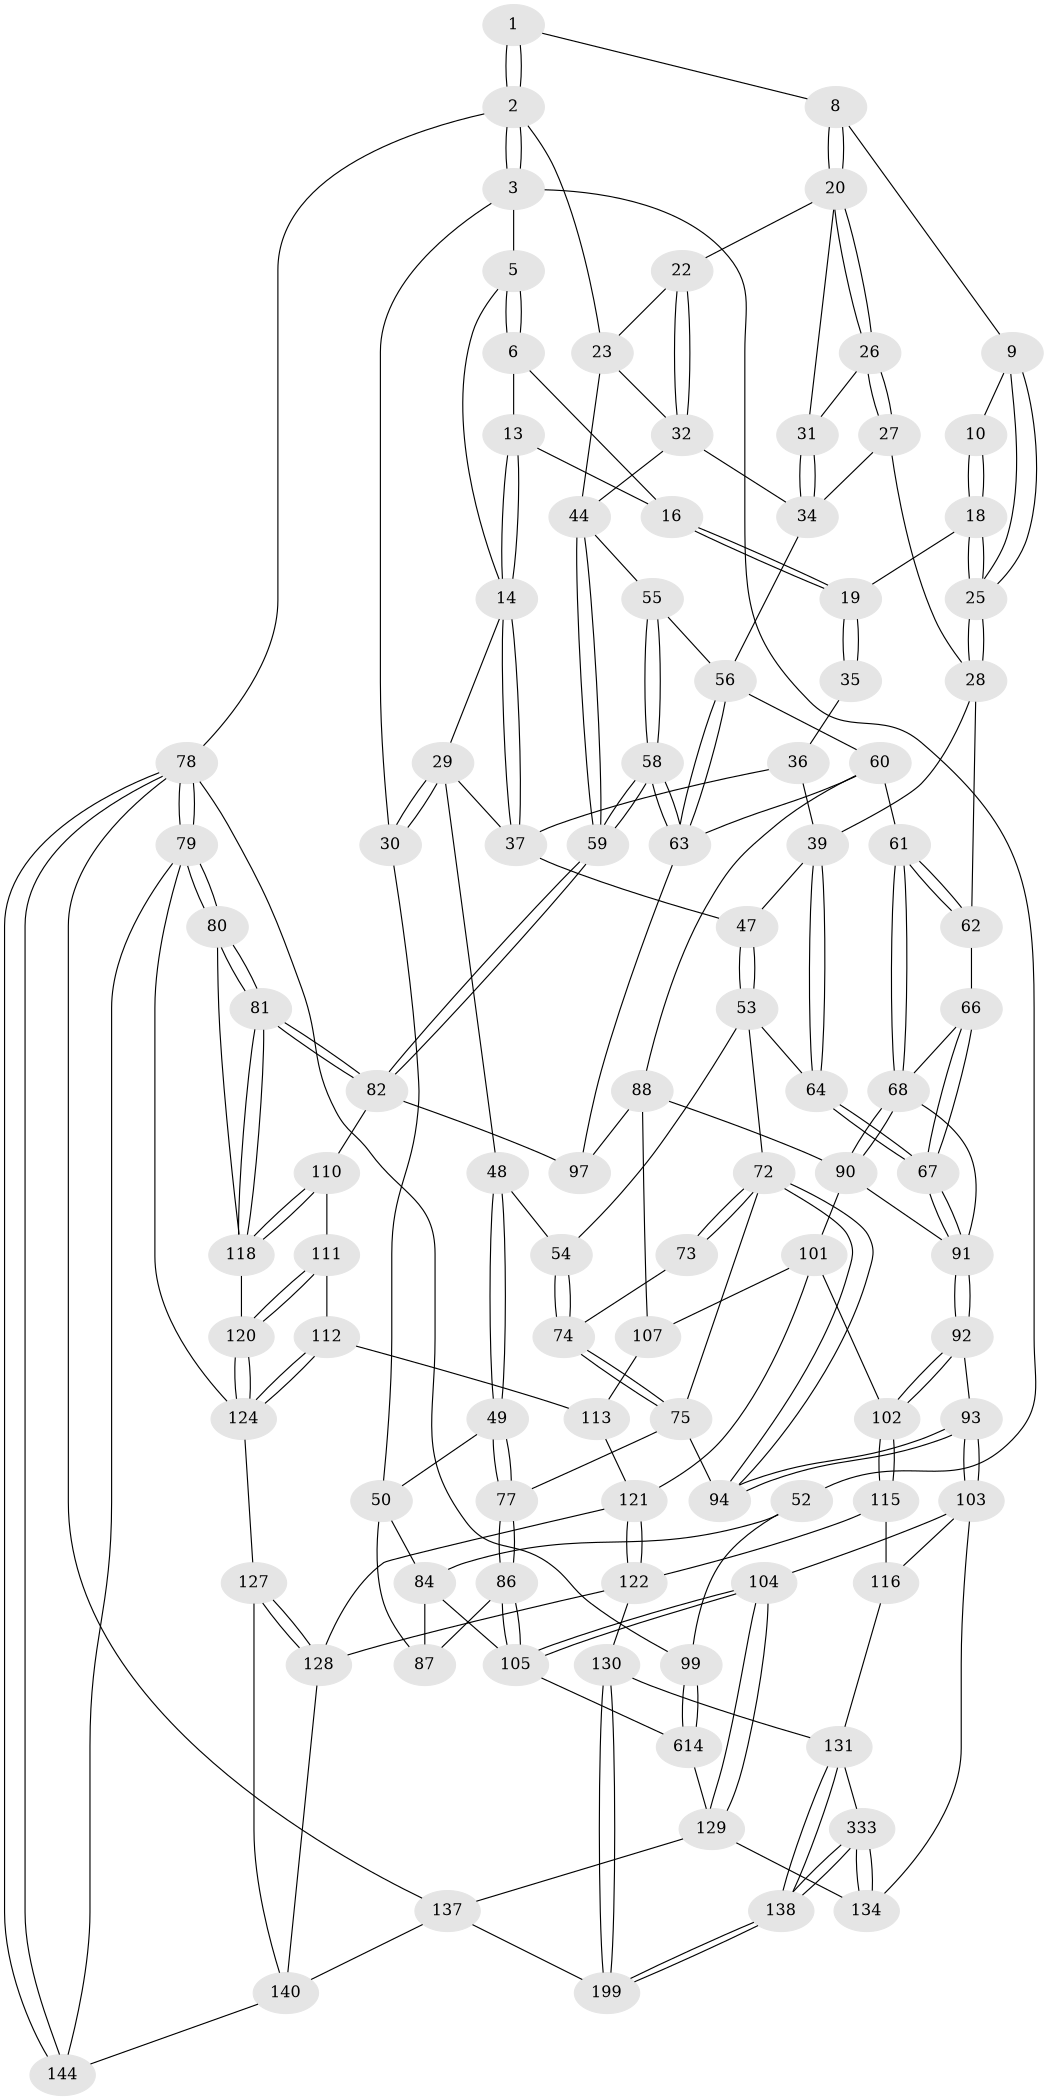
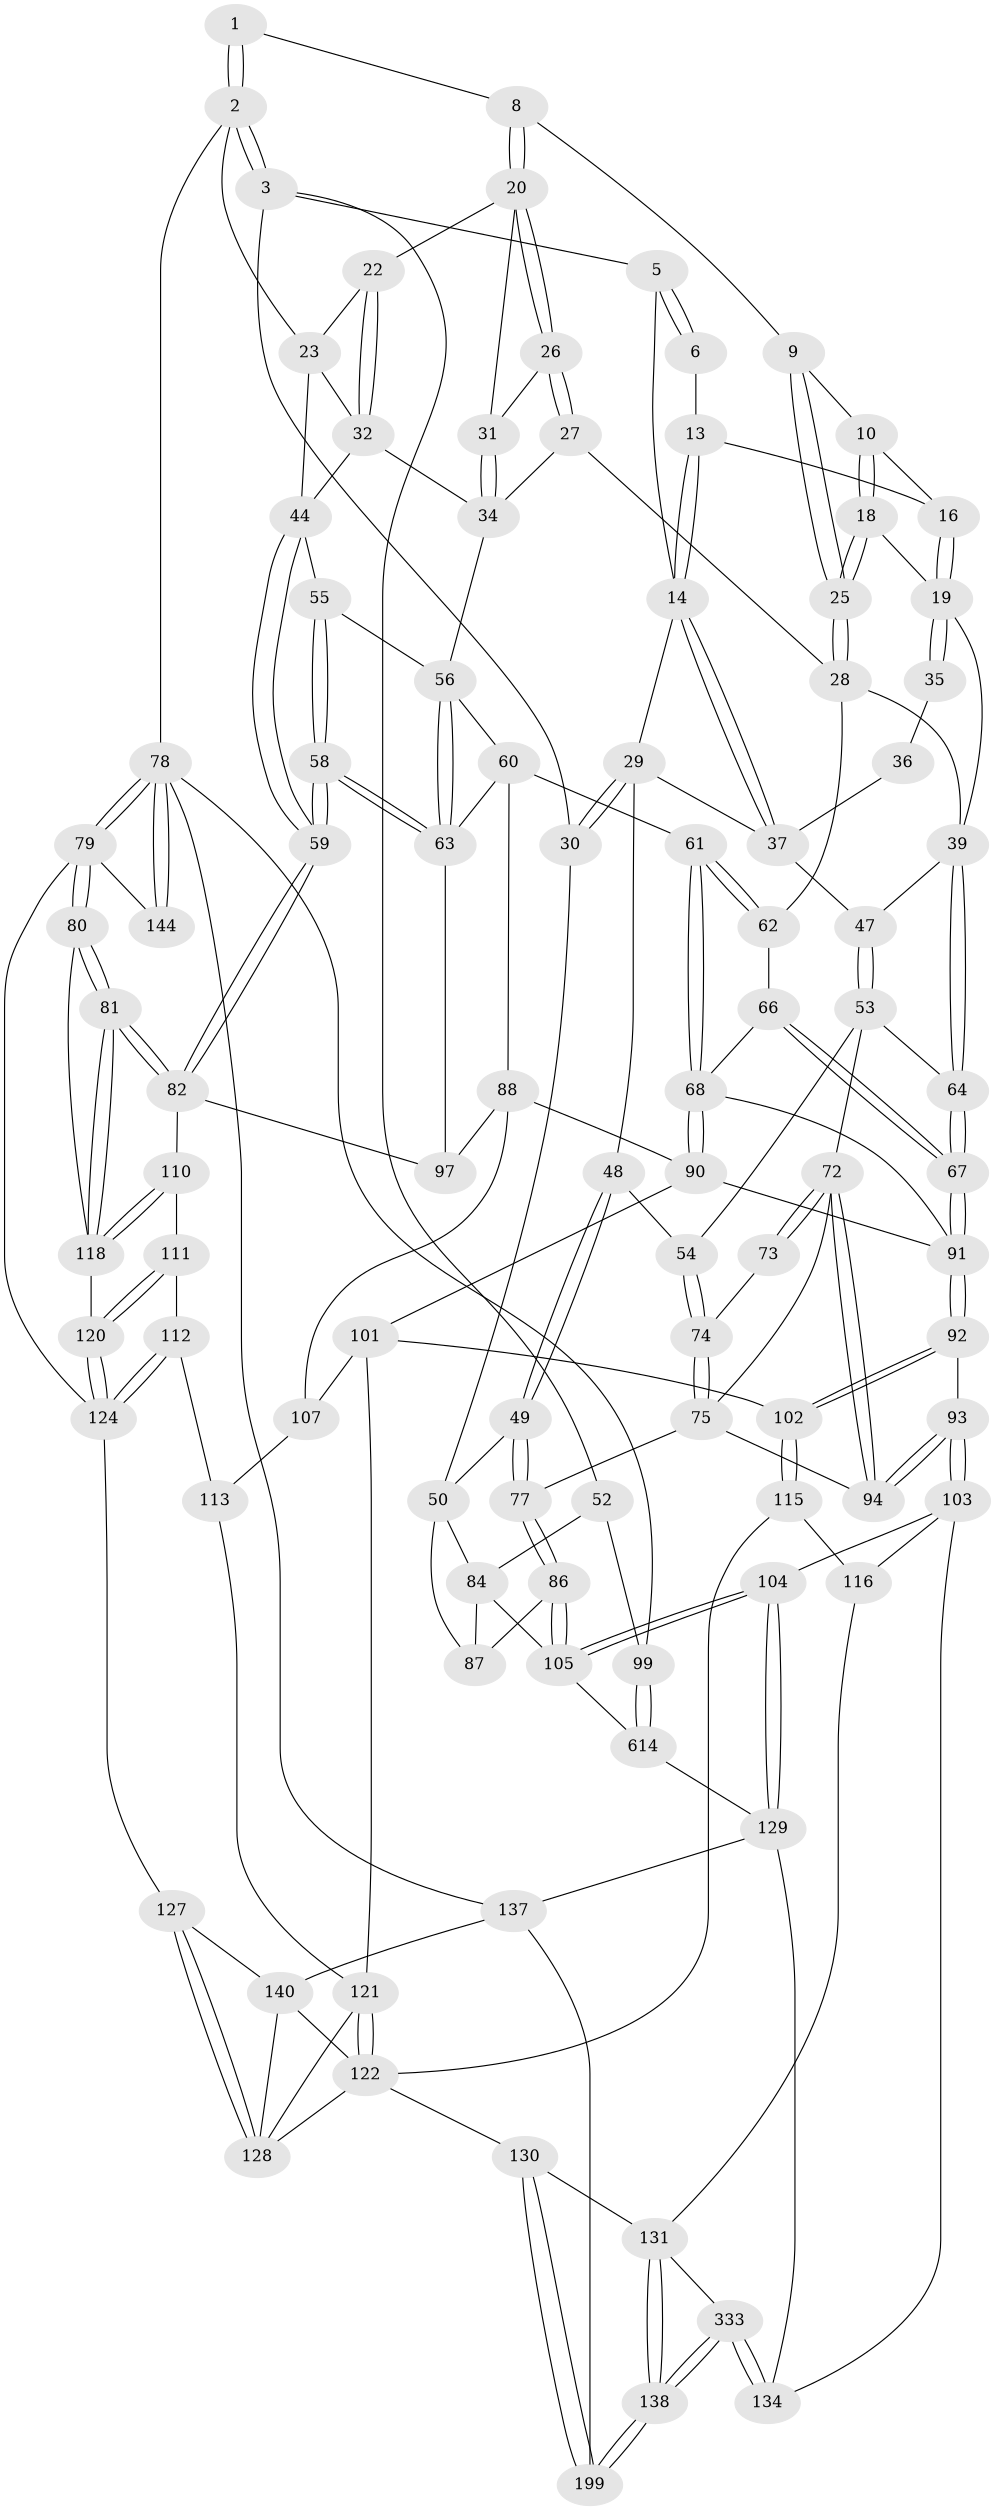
(599, 441) -> (908, 476)
(809, 810) -> (982, 719)
(174, 2034) -> (323, 2034)
